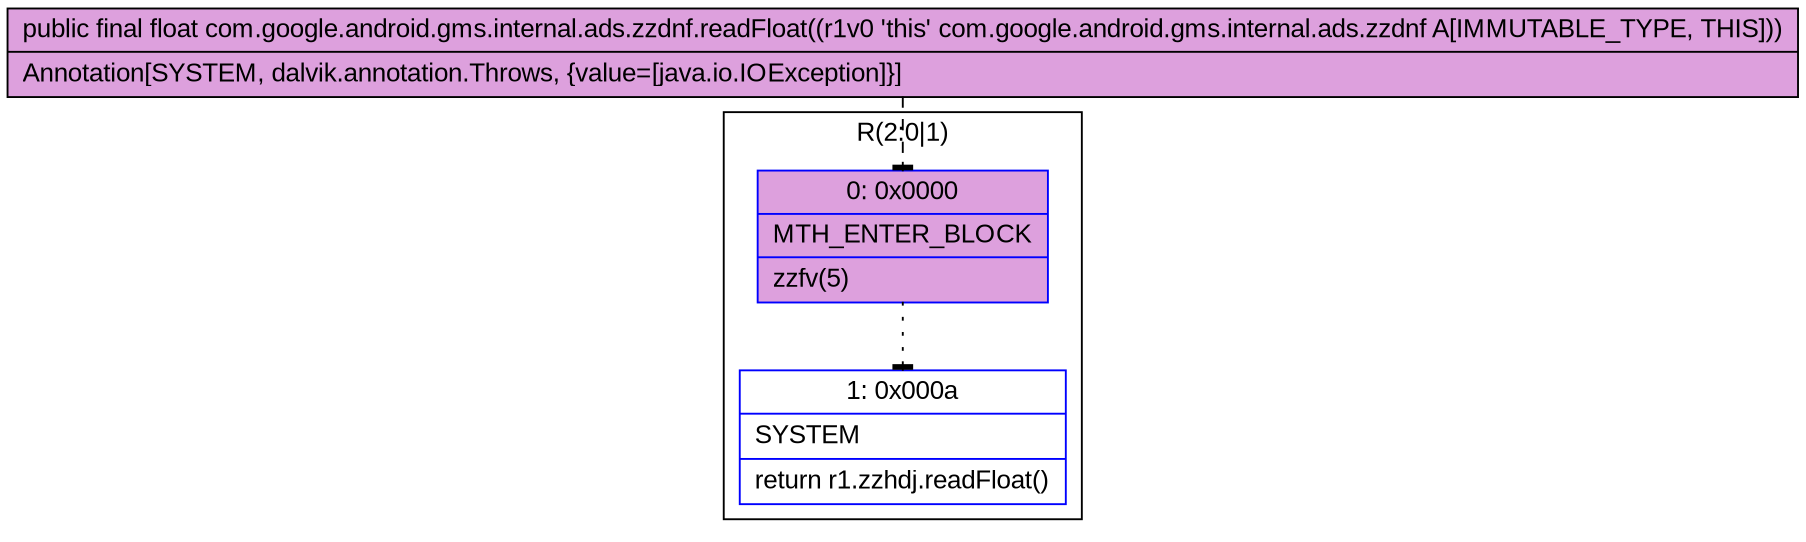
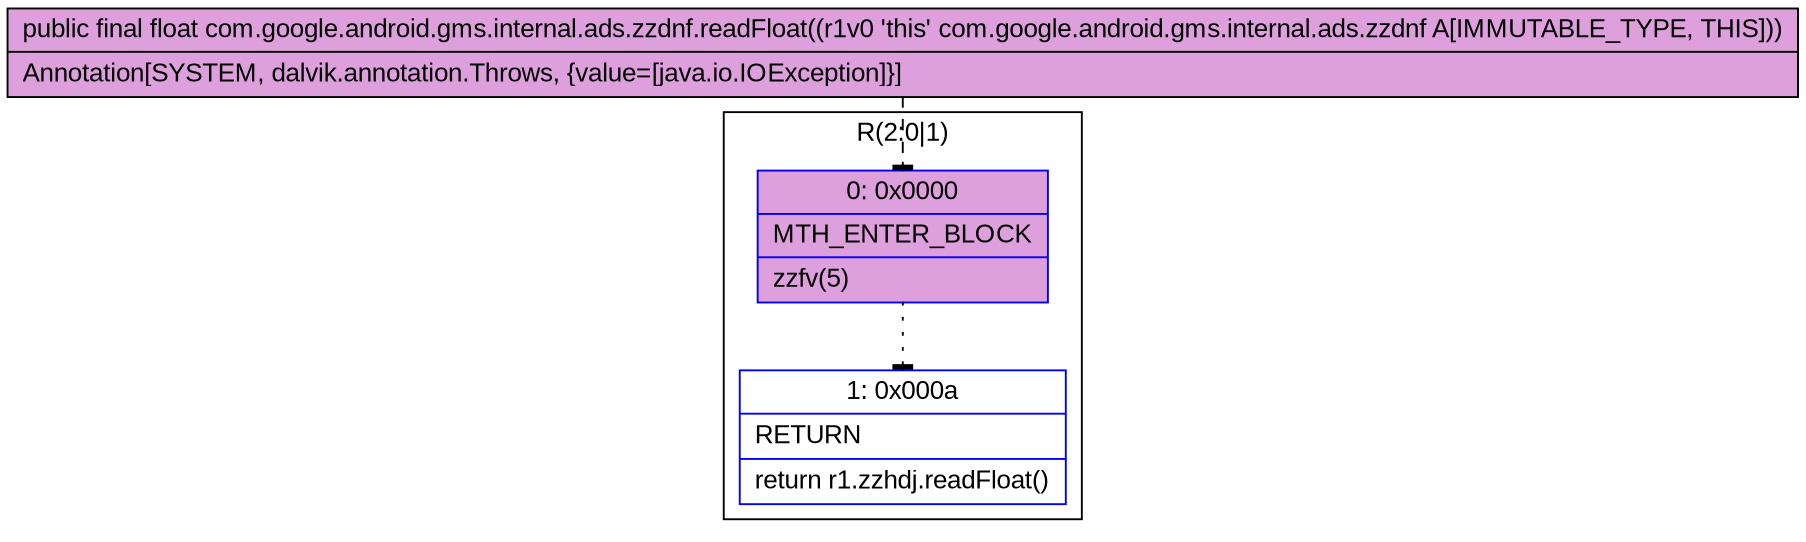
(809, 435) -> (809, 435)
